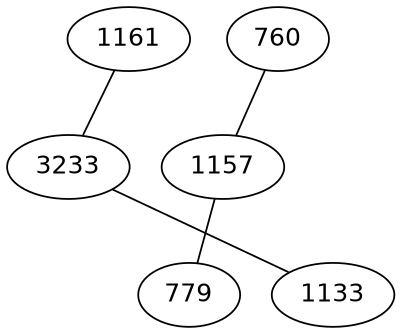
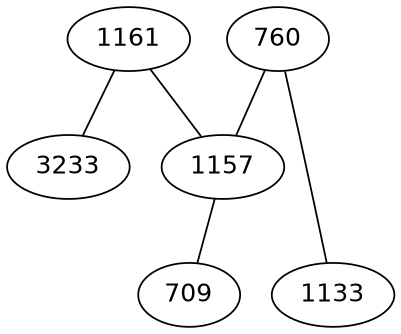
none -> (176, 103)
(192, 227) -> (306, 167)
(189, 295) -> (189, 295)
